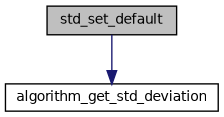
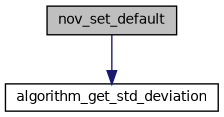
(112, 20) -> (112, 20)
